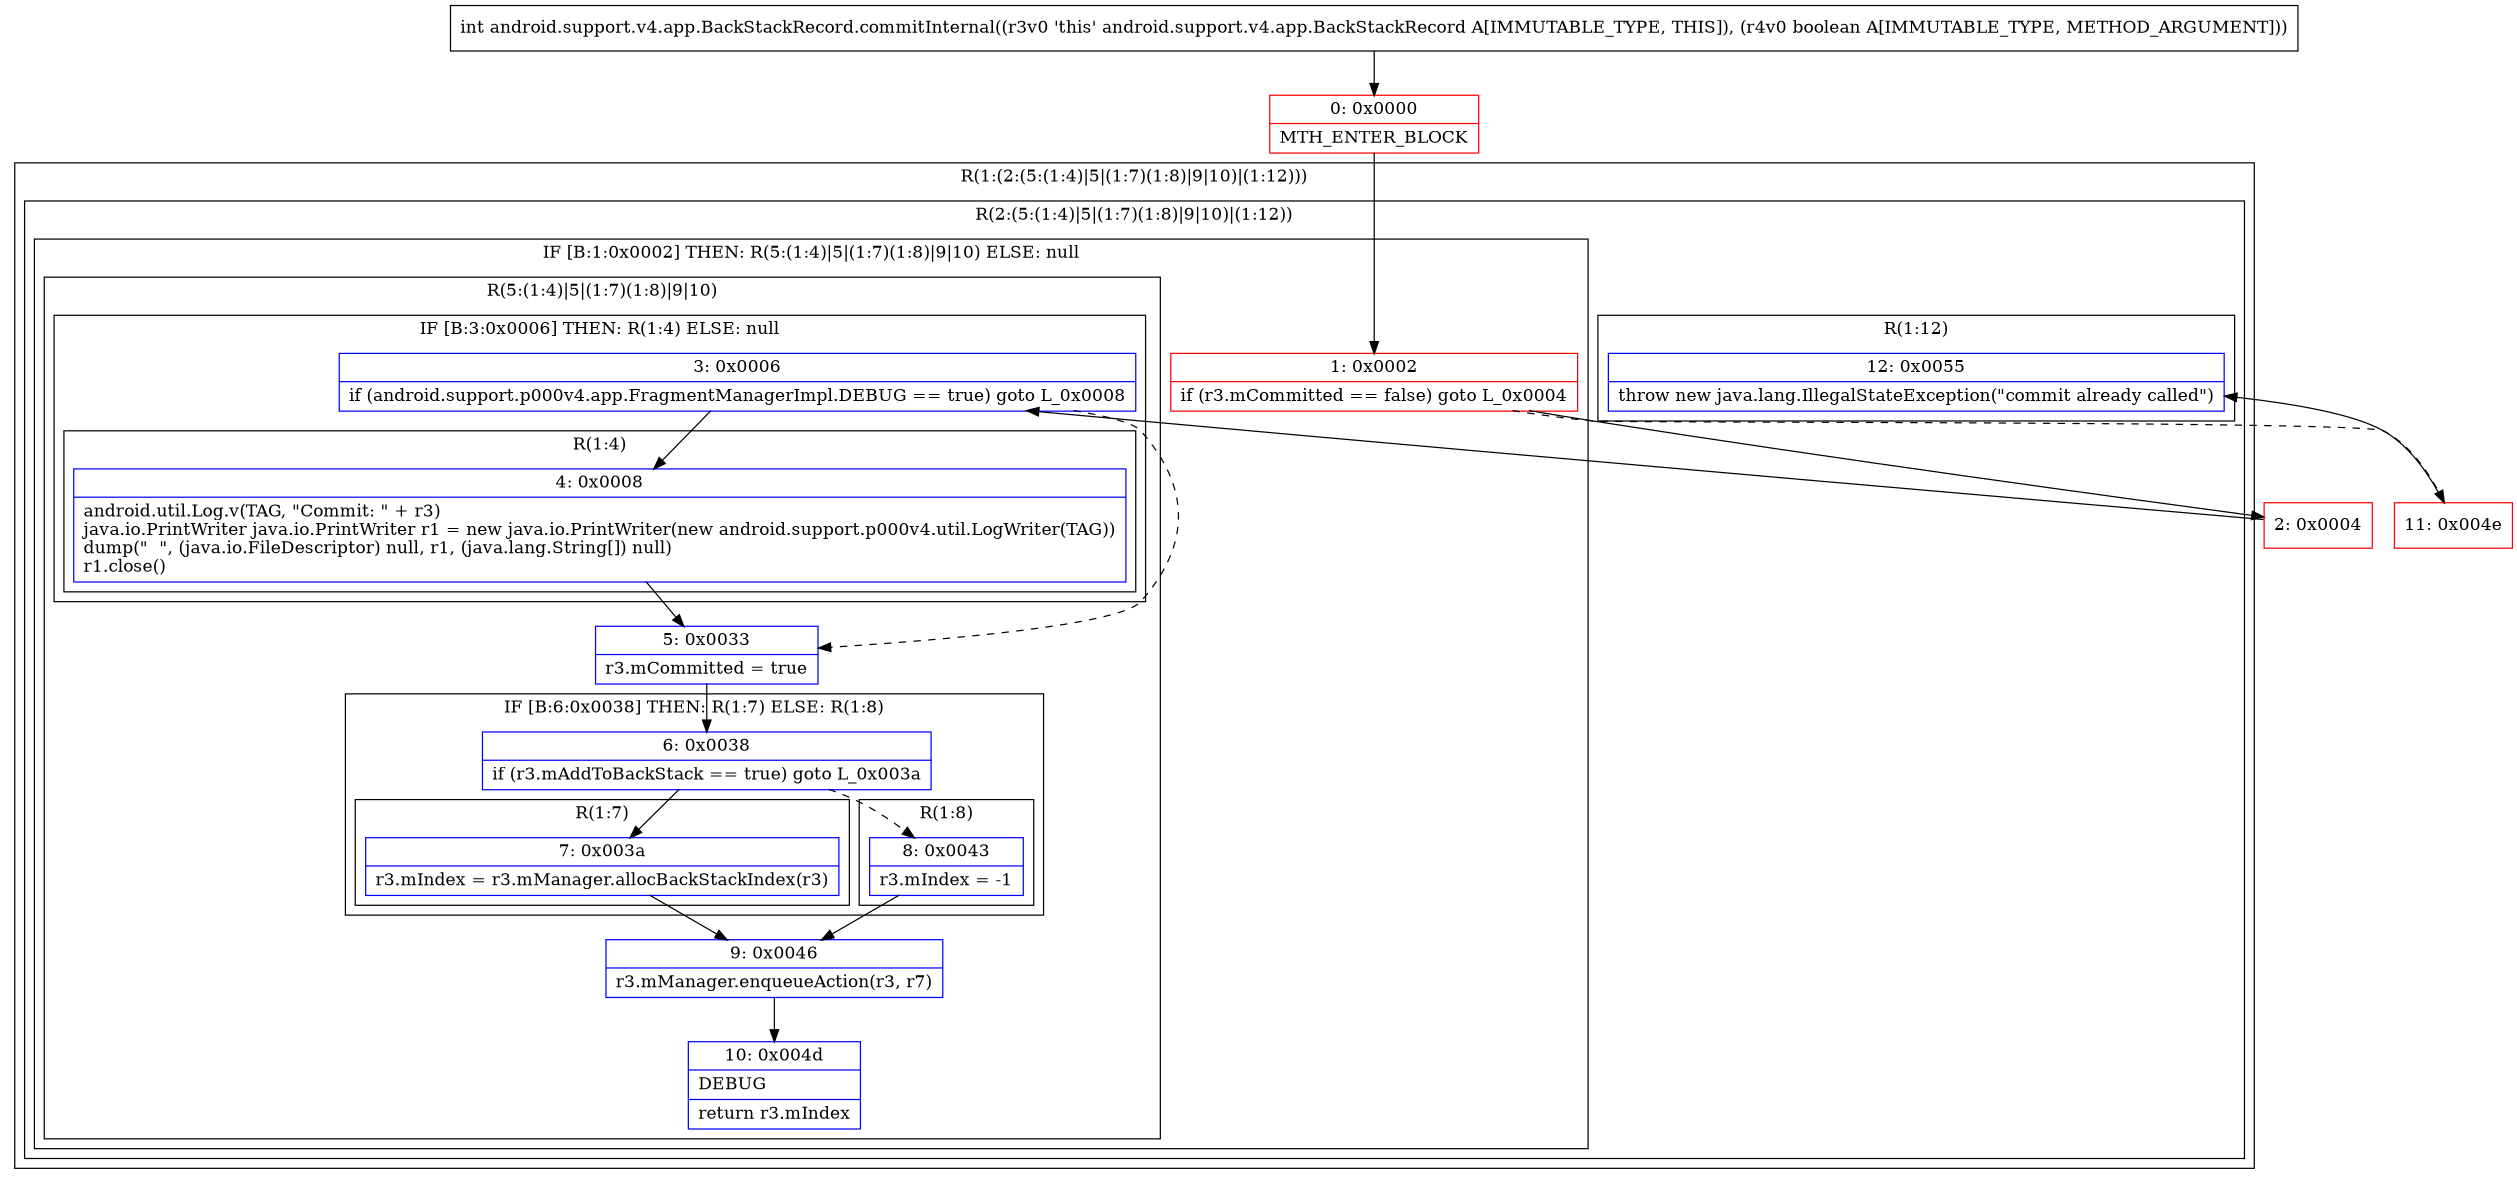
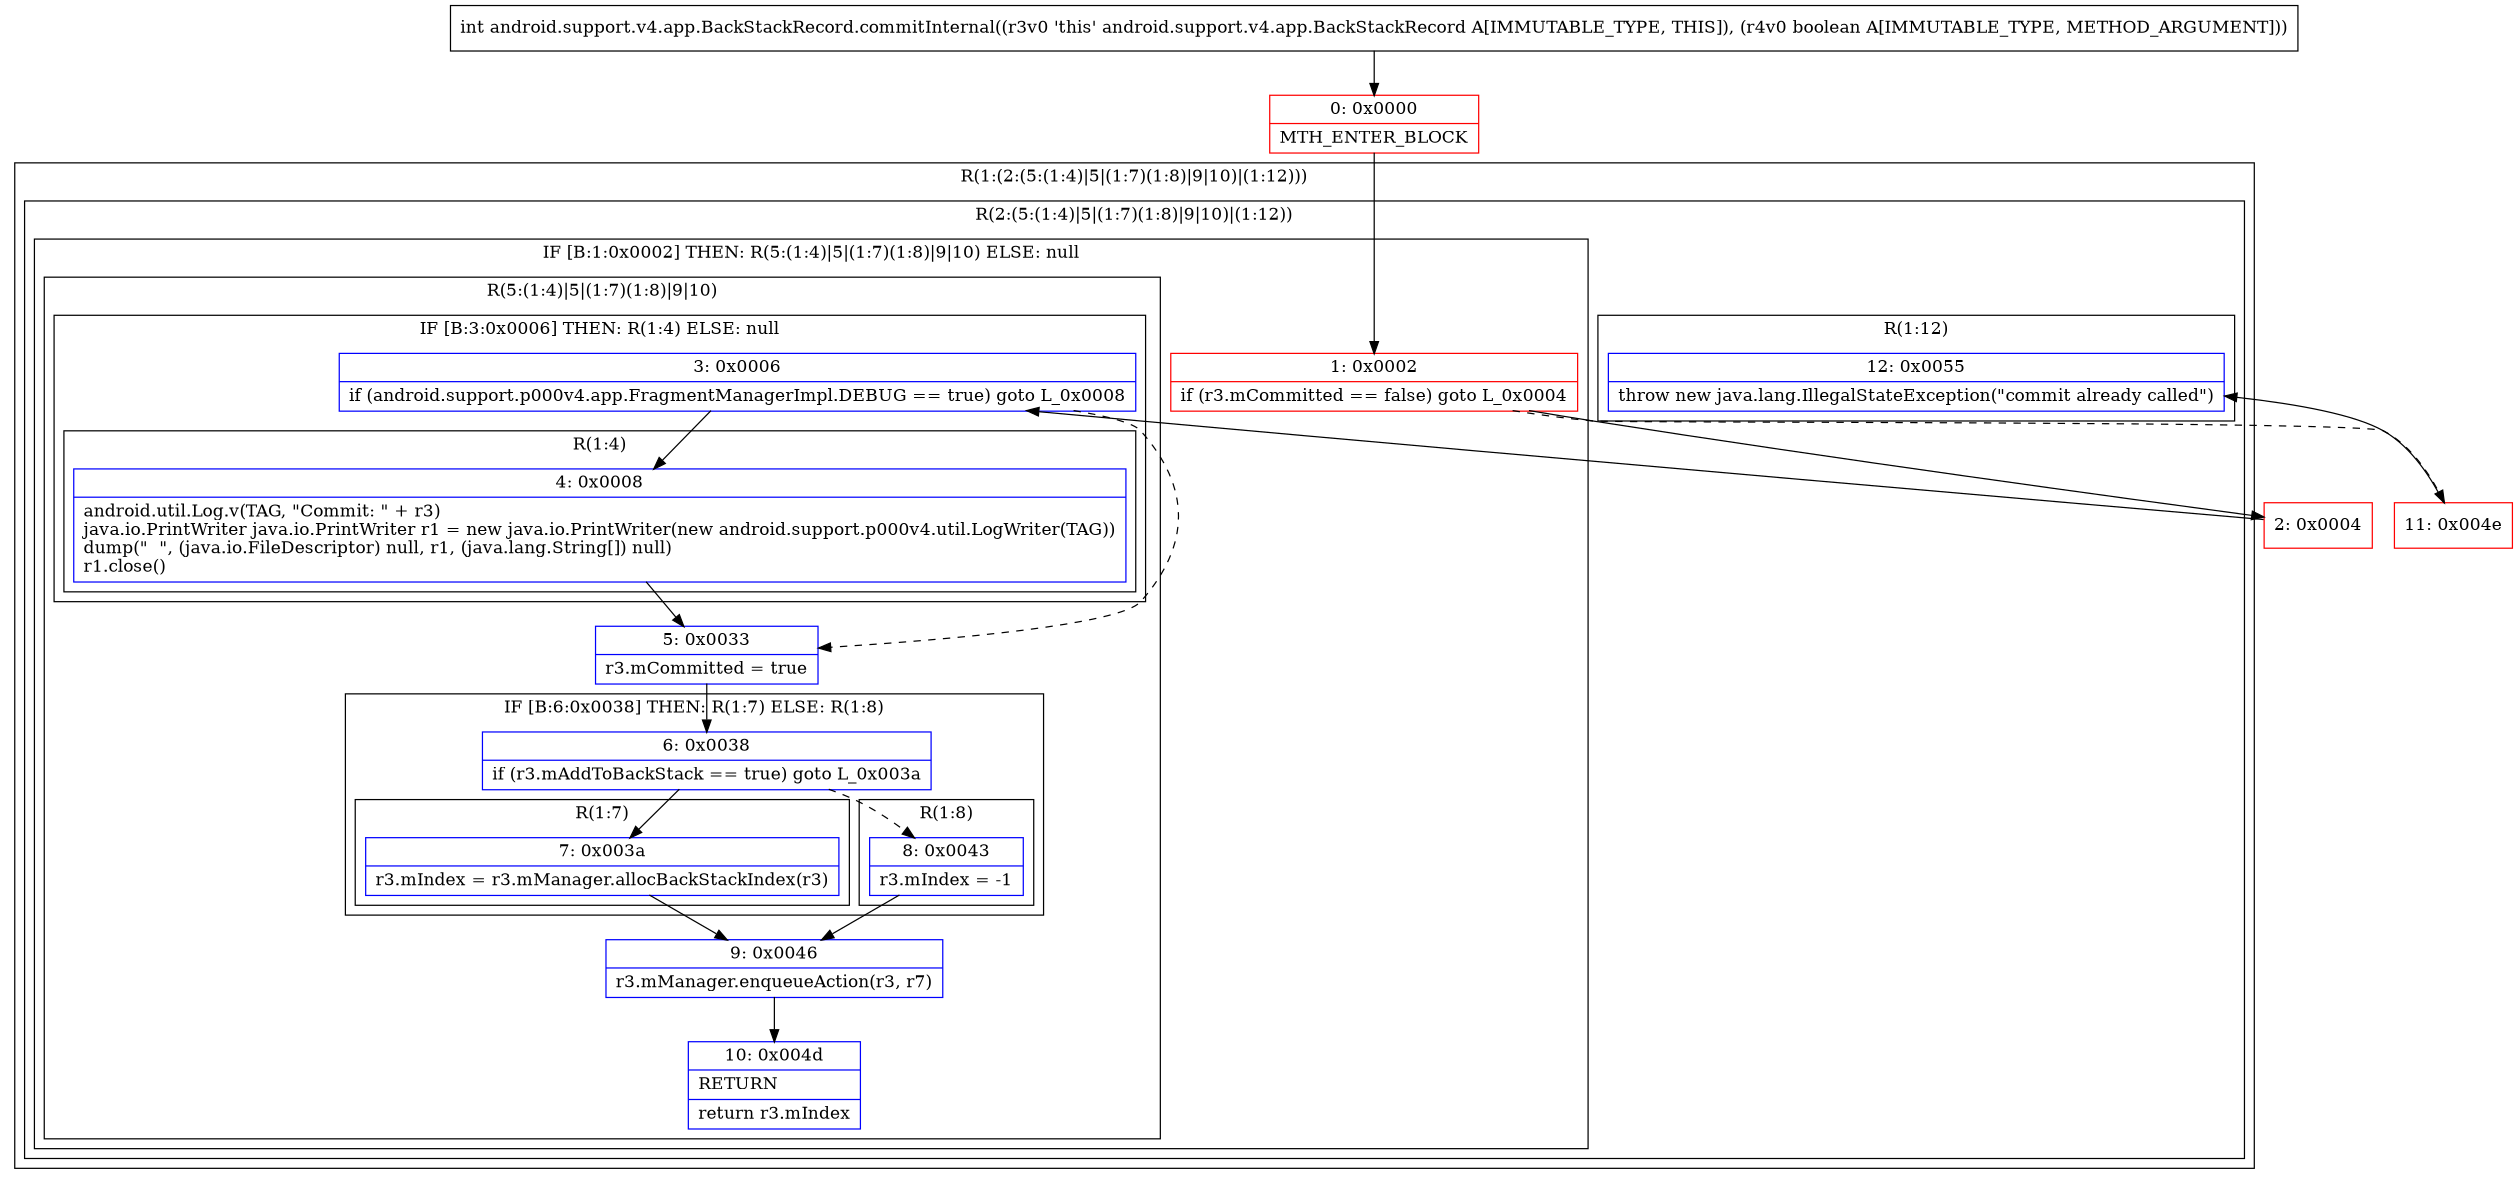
(733, 1084) -> (738, 1084)
